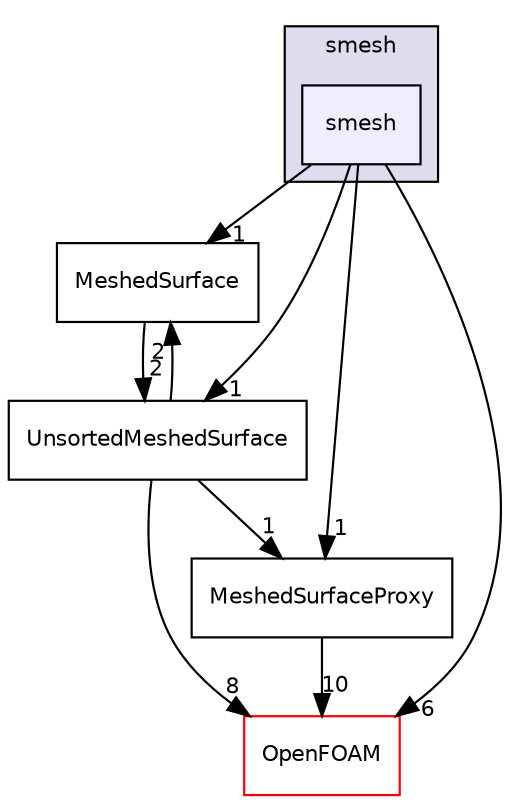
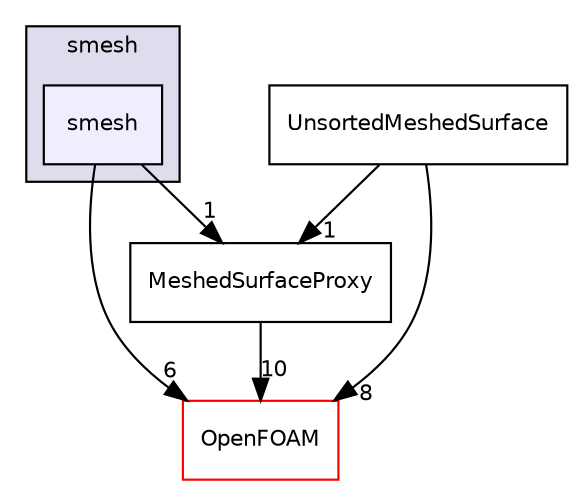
(158, 283) -> none
(301, 284) -> none
